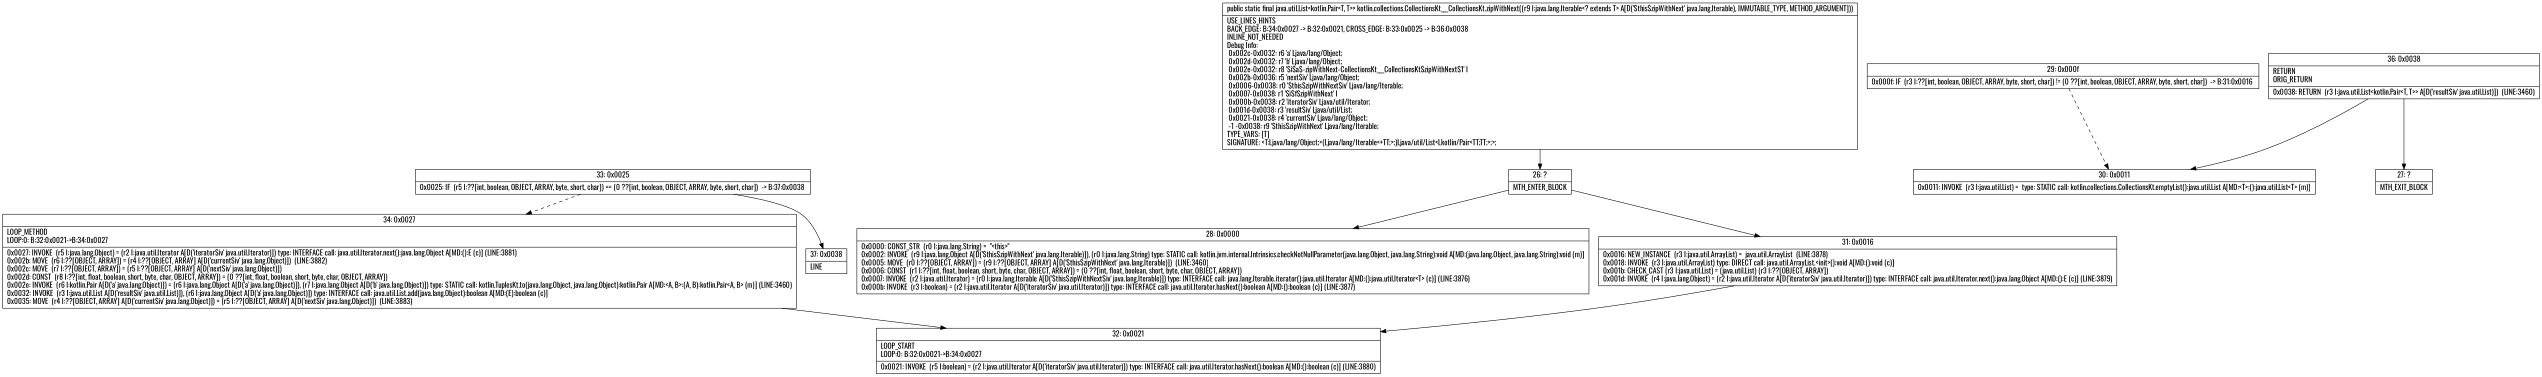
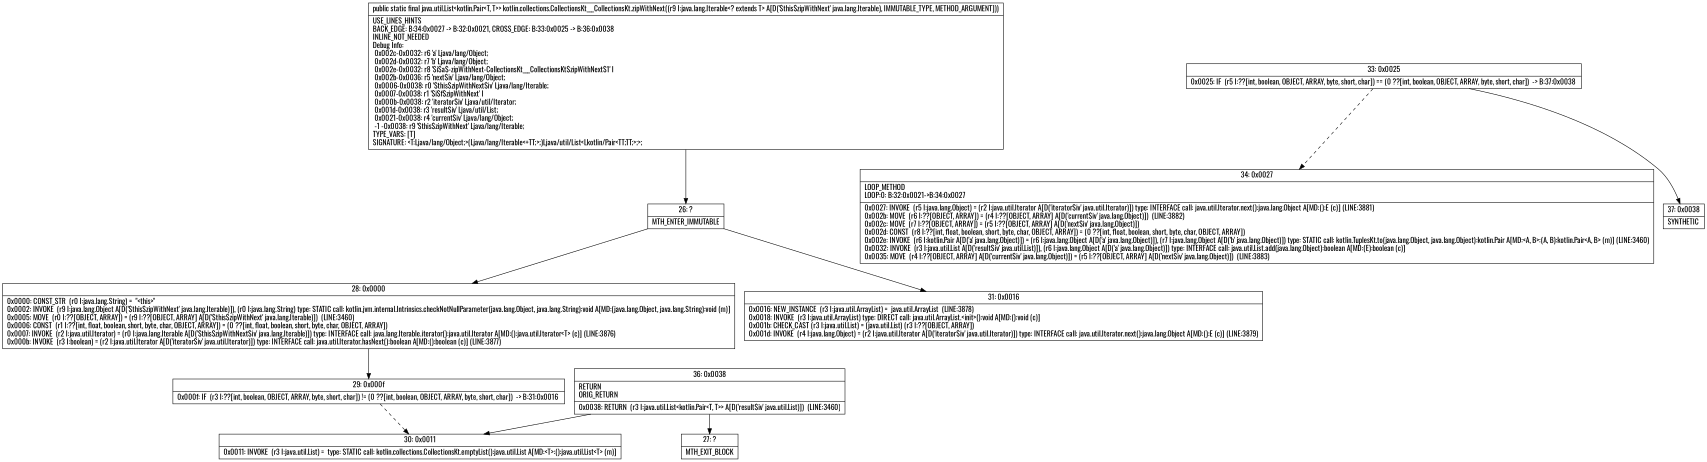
(1540, 188) -> (686, 222)
(816, 267) -> (1683, 222)
(1128, 351) -> none
none -> (369, 361)
